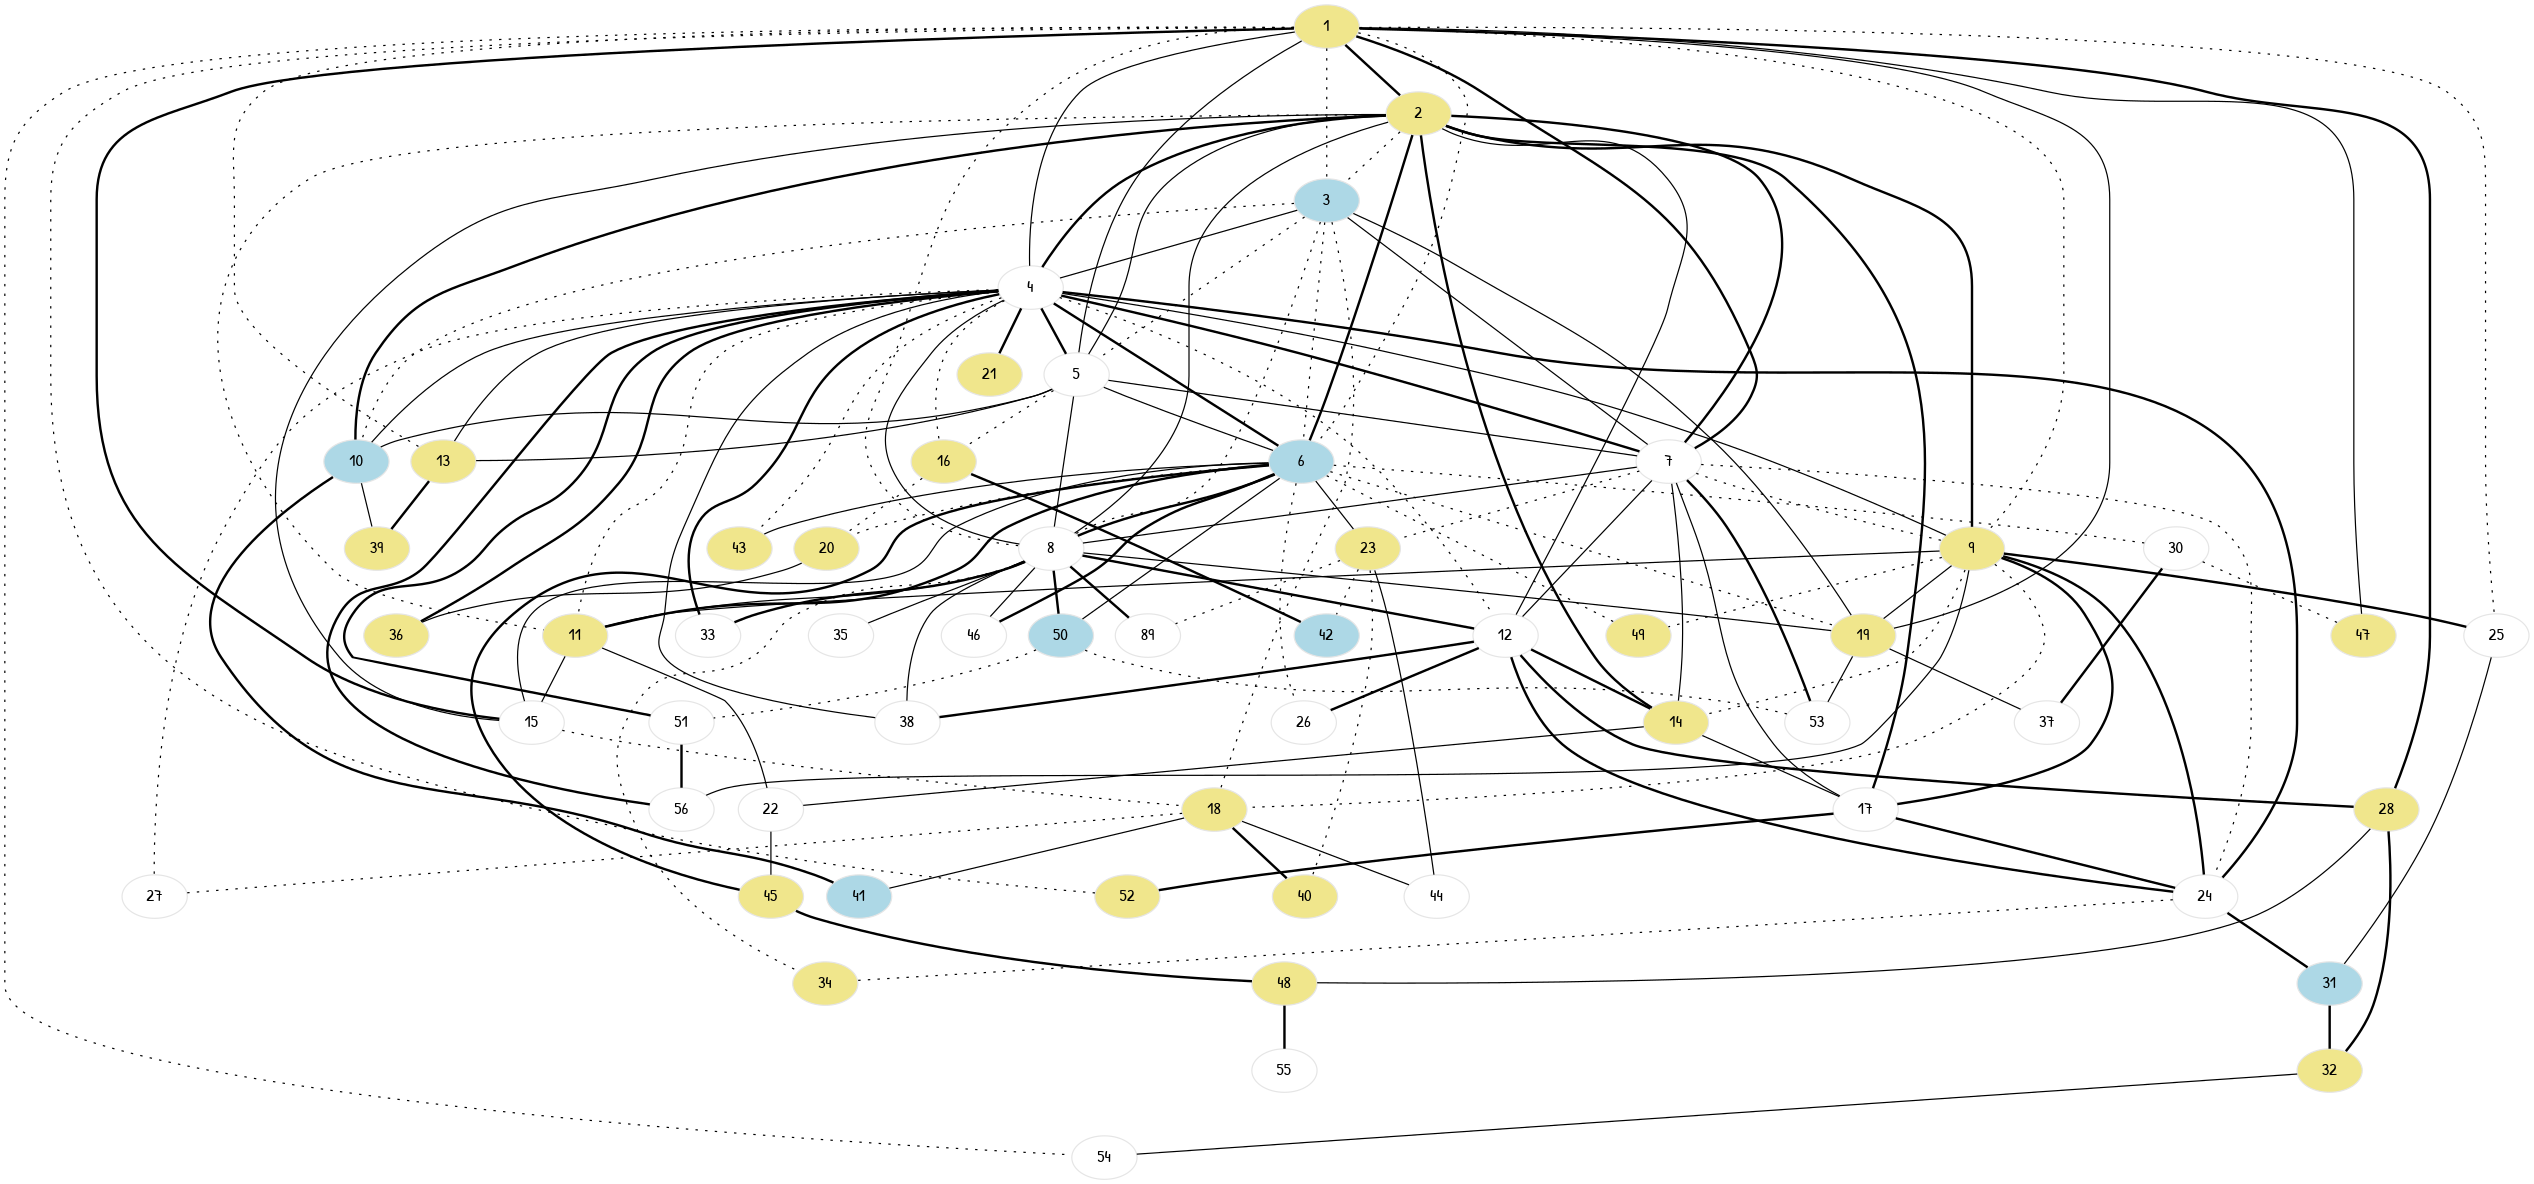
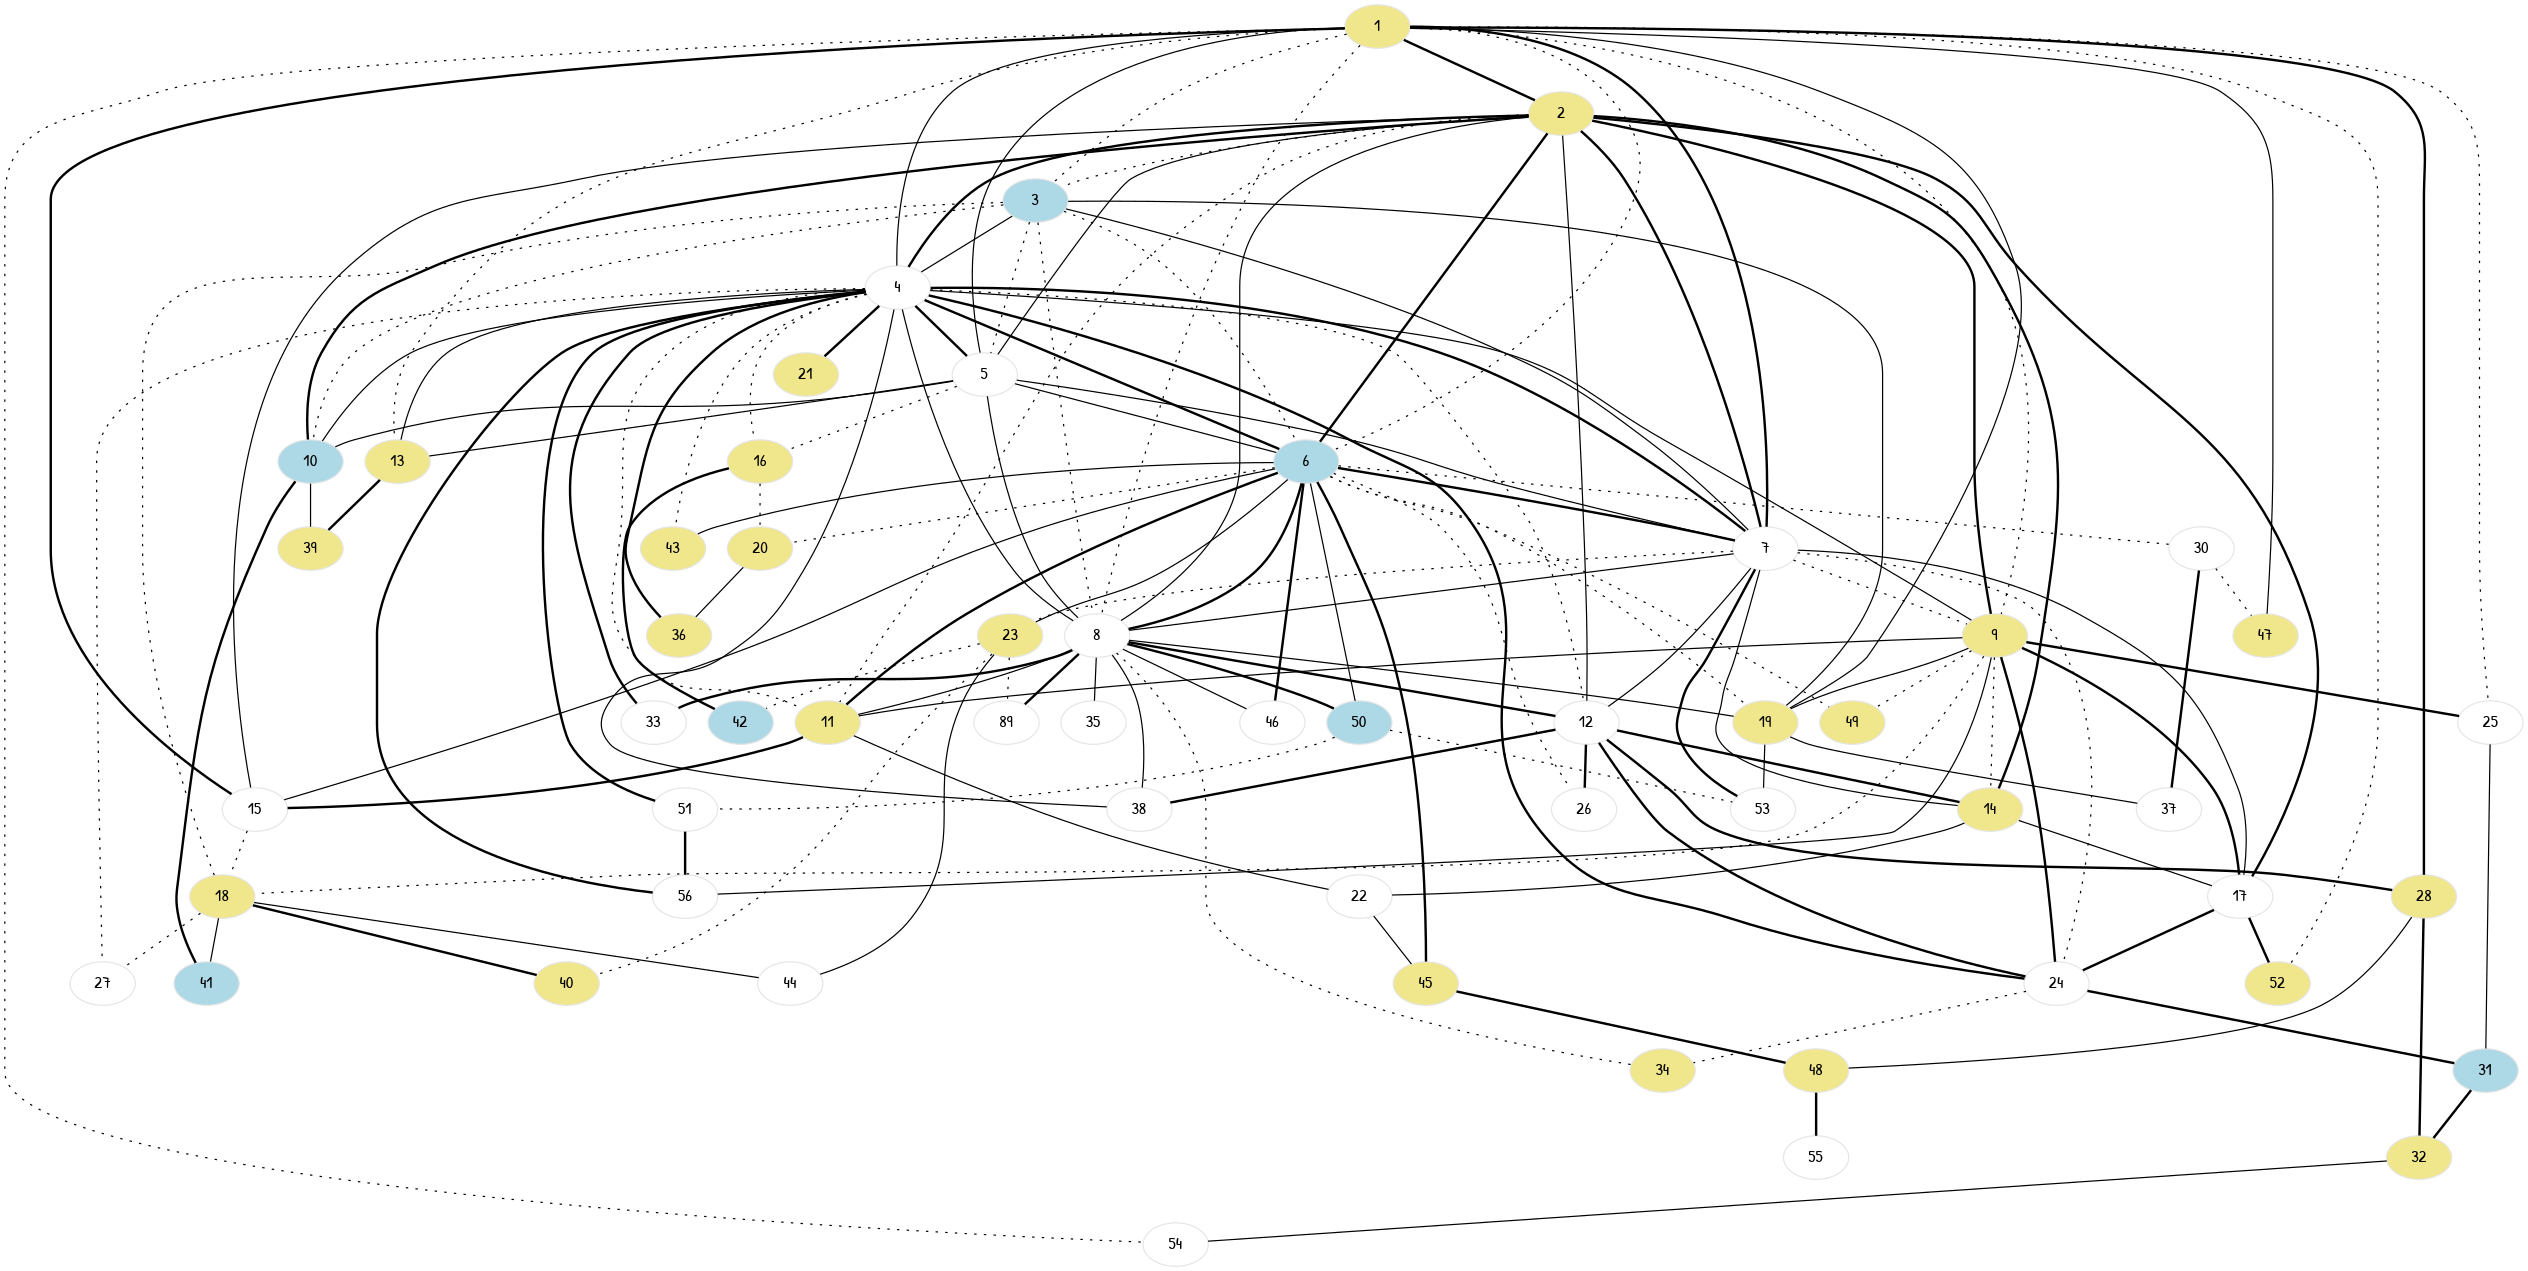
none -> (1537, 502)
(553, 679) -> (548, 790)
